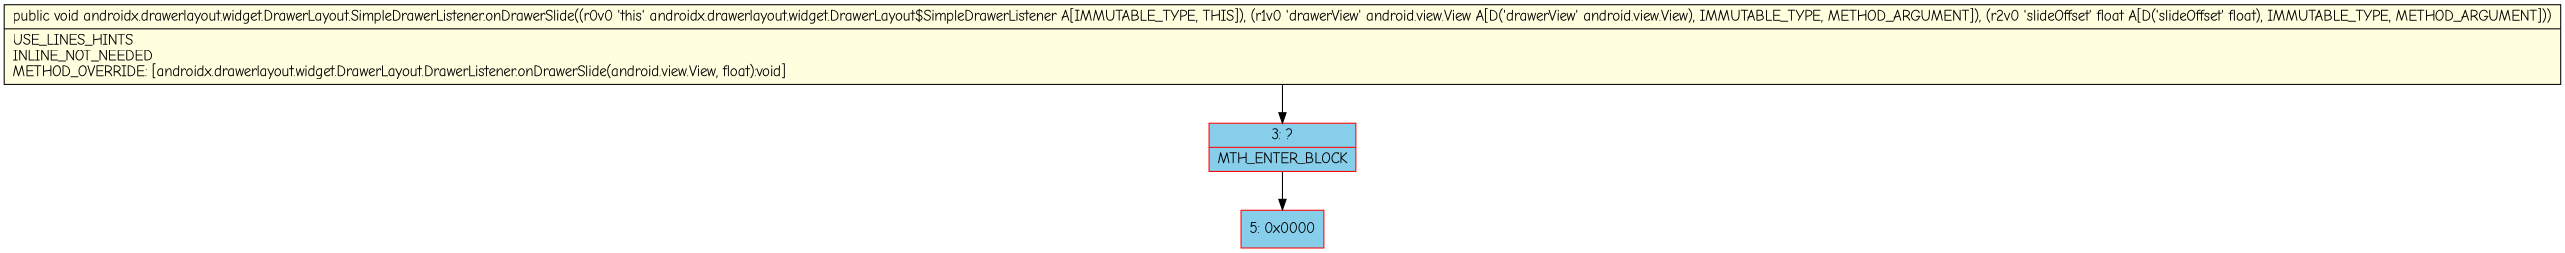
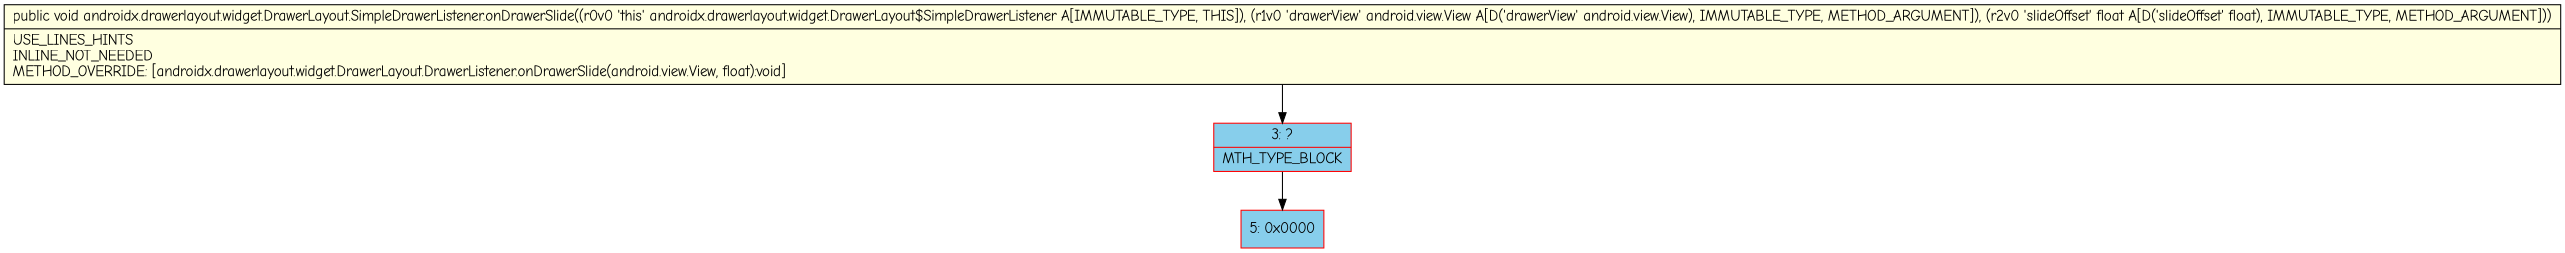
(1282, 159) -> (1282, 159)
